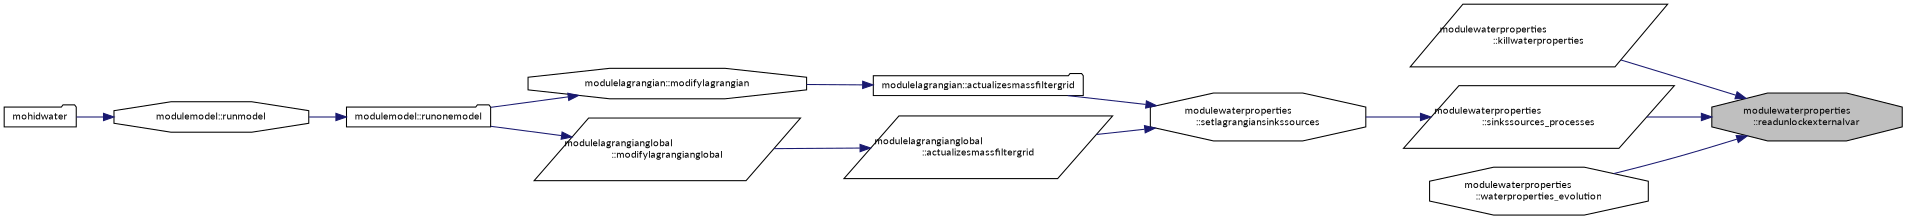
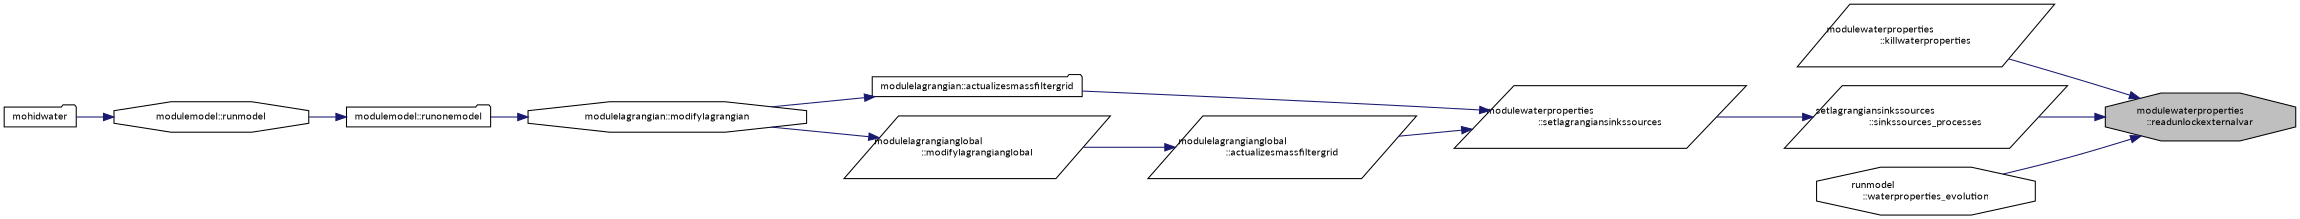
(1258, 117) -> (1600, 117)
(1539, 117) -> (1926, 117)
(526, 131) -> (820, 132)
(1539, 191) -> (1926, 191)
